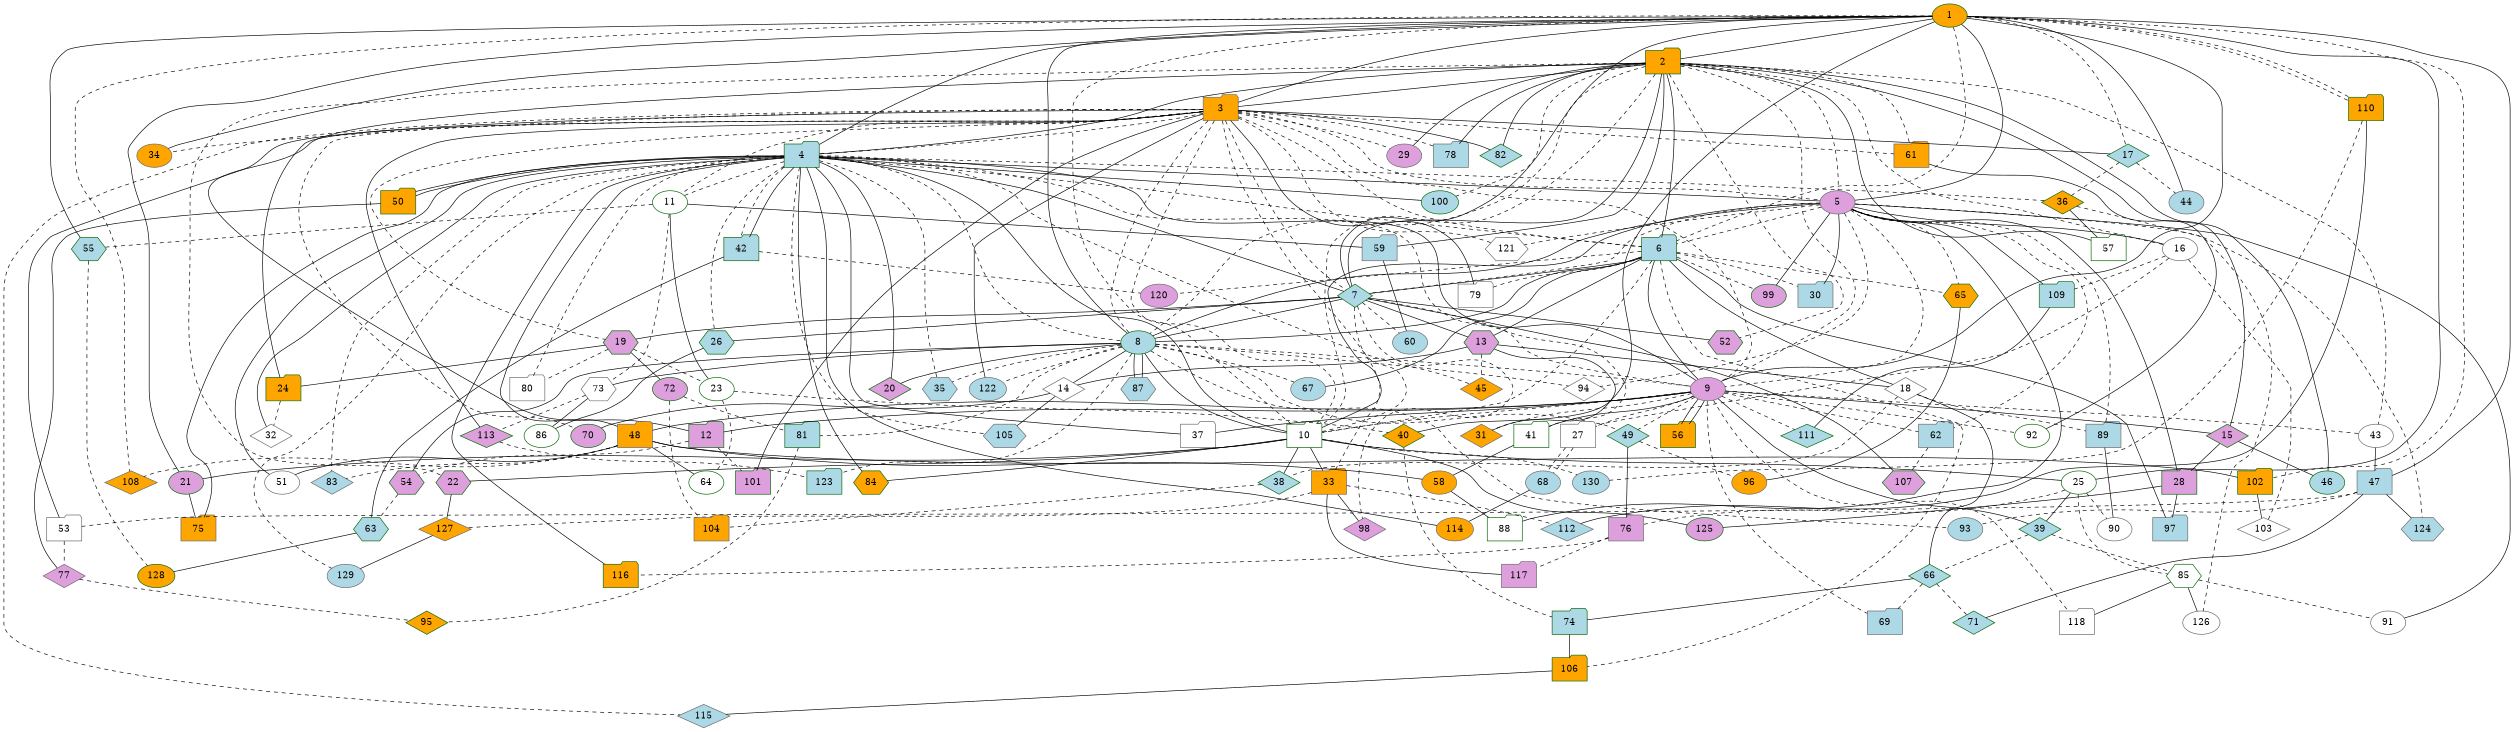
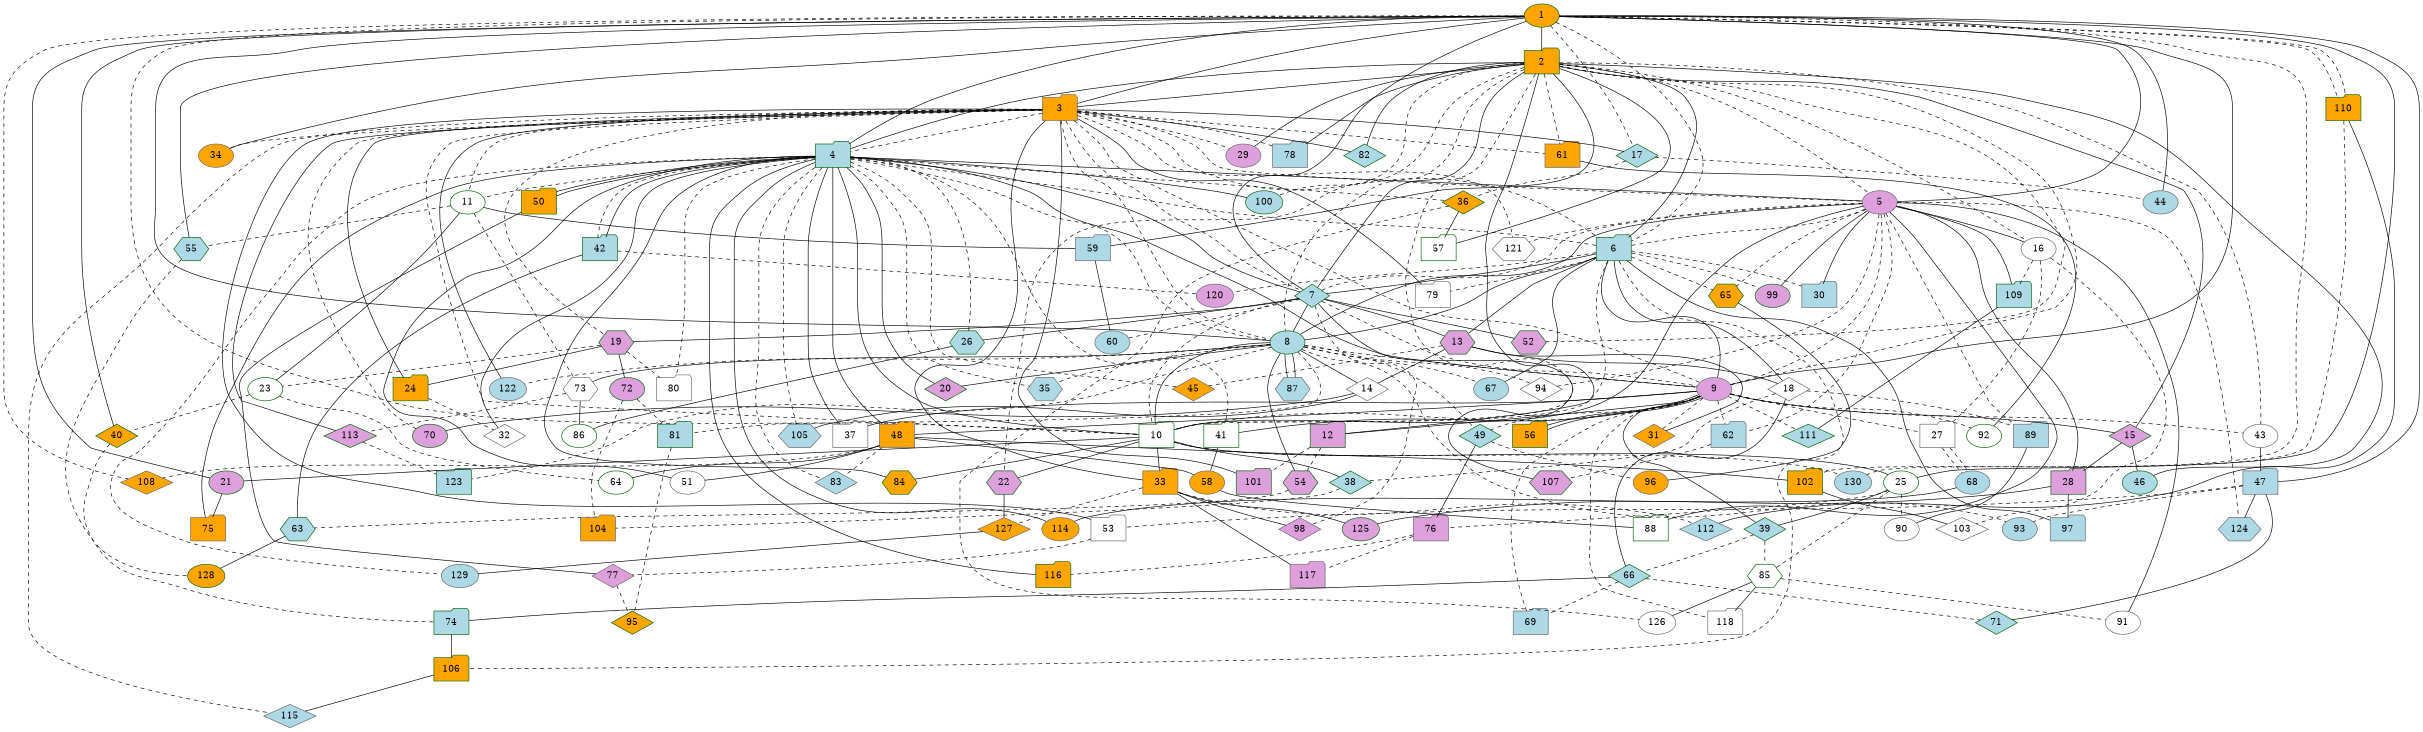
(1313, 290) -> (960, 365)
(1499, 498) -> (1261, 508)
